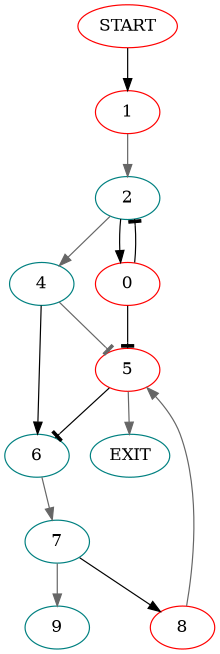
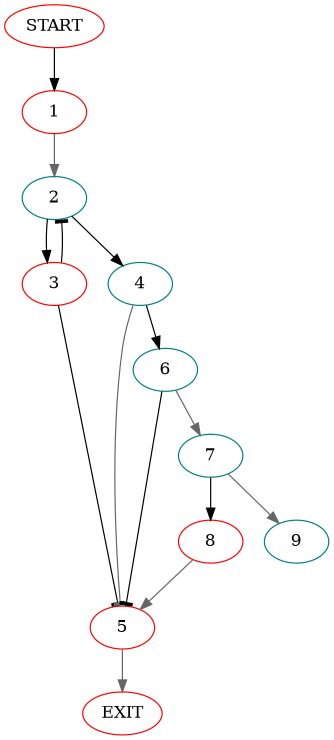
(89, 237) -> (93, 237)
(128, 284) -> (54, 284)
(85, 411) -> (144, 496)
(130, 456) -> (122, 713)
